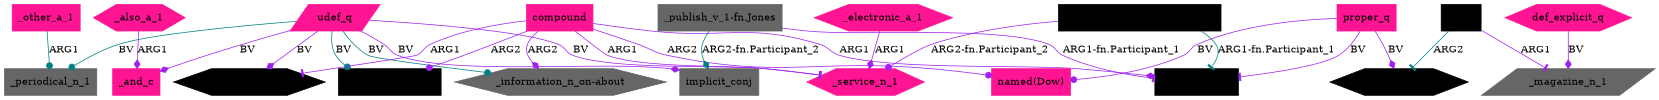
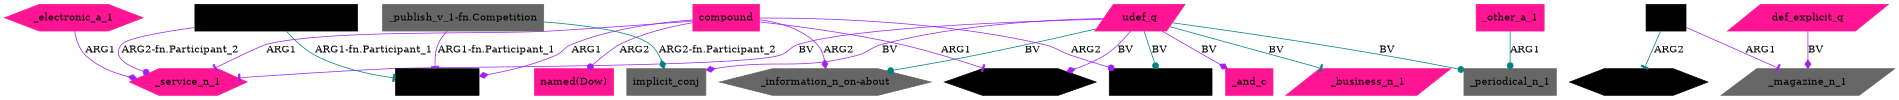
(139, 18) -> none
(720, 18) -> (463, 18)
(1367, 18) -> none
(1568, 18) -> (1808, 18)
none -> (1368, 82)
